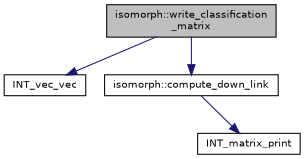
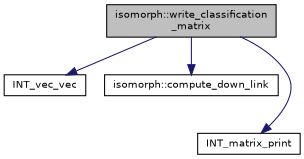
(216, 111) -> (287, 74)
